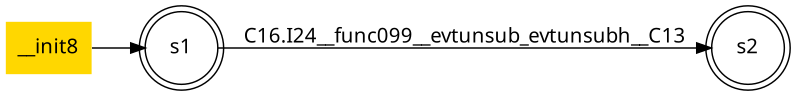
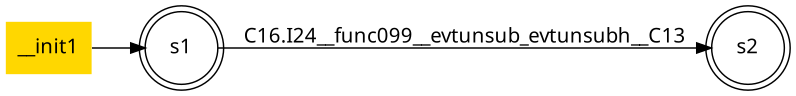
(49, 48) -> (49, 48)
